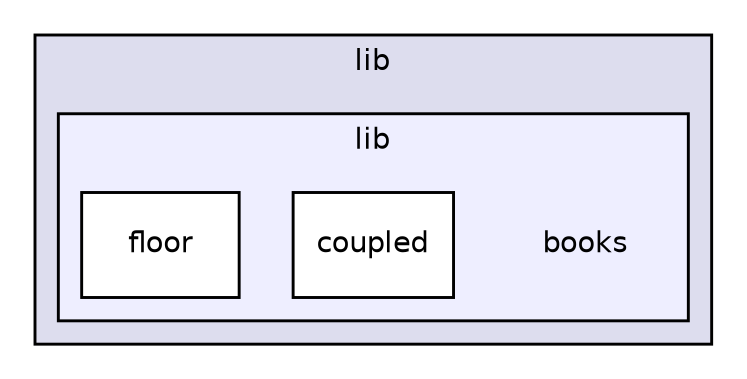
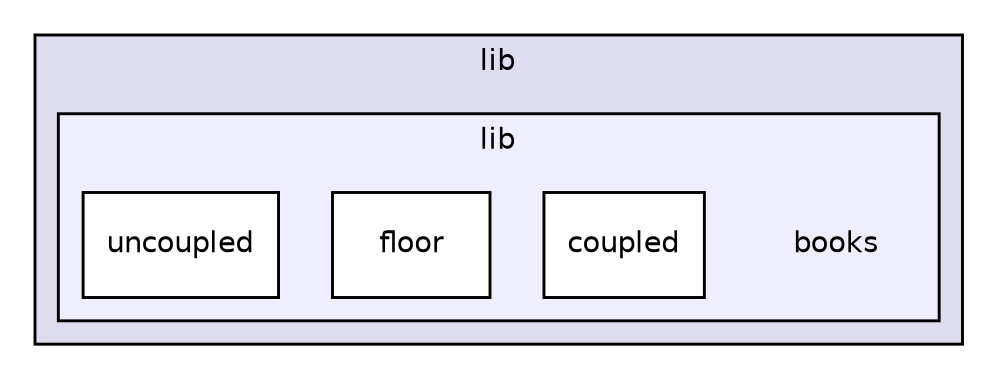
none -> (181, 245)
